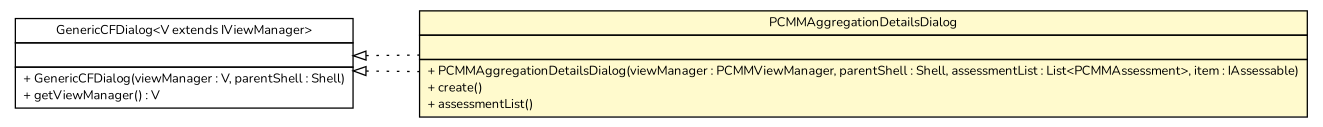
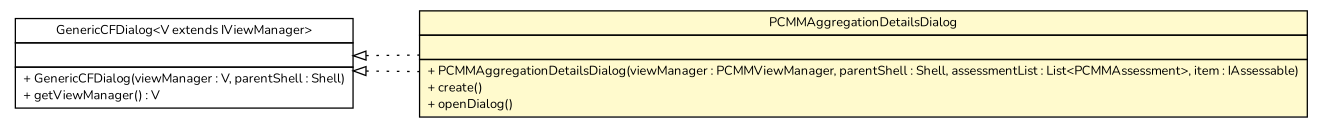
(481, 104) -> (471, 104)
